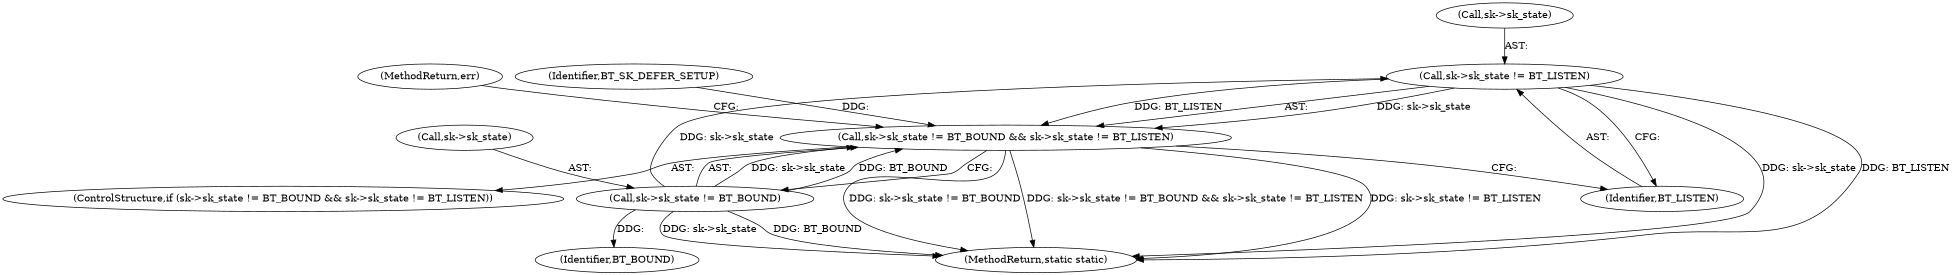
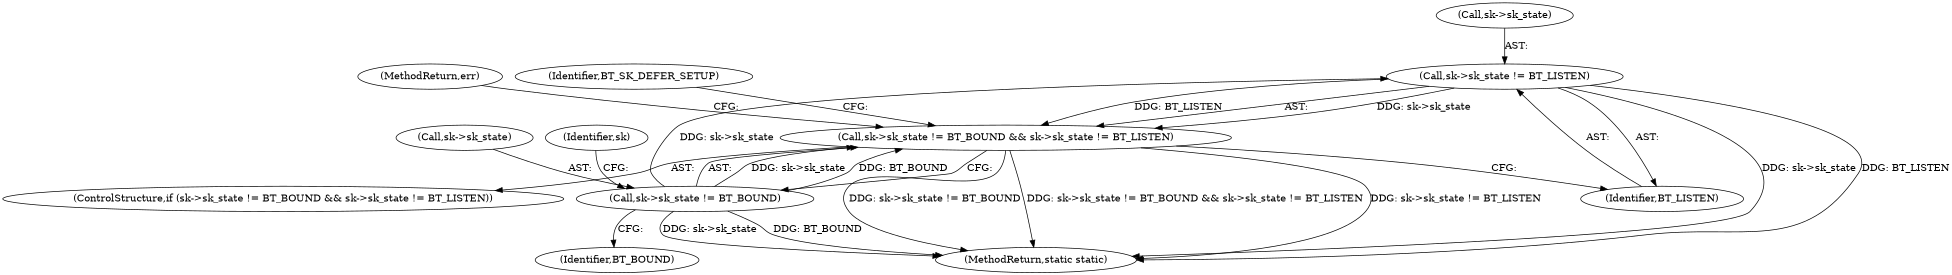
(857, 107) -> (857, 107)
none -> (597, 138)
(1649, 138) -> (1649, 138)
(632, 229) -> (632, 229)
